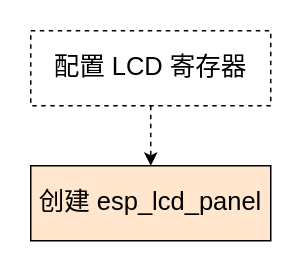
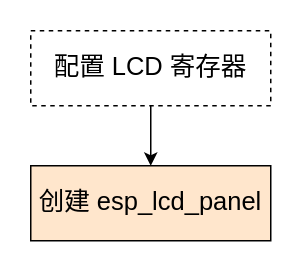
(151, 130) -> (151, 130)
